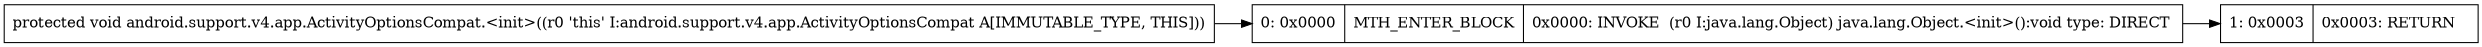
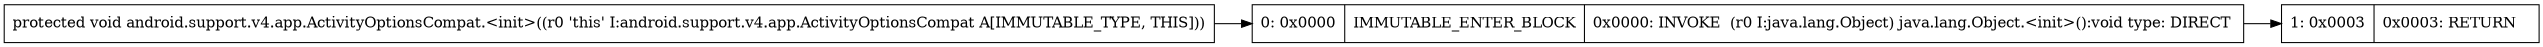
(1434, 23) -> (1465, 23)
